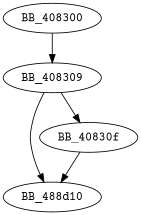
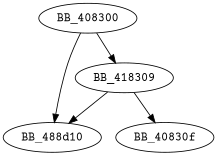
(52, 78) -> (124, 78)
(73, 164) -> (65, 73)
